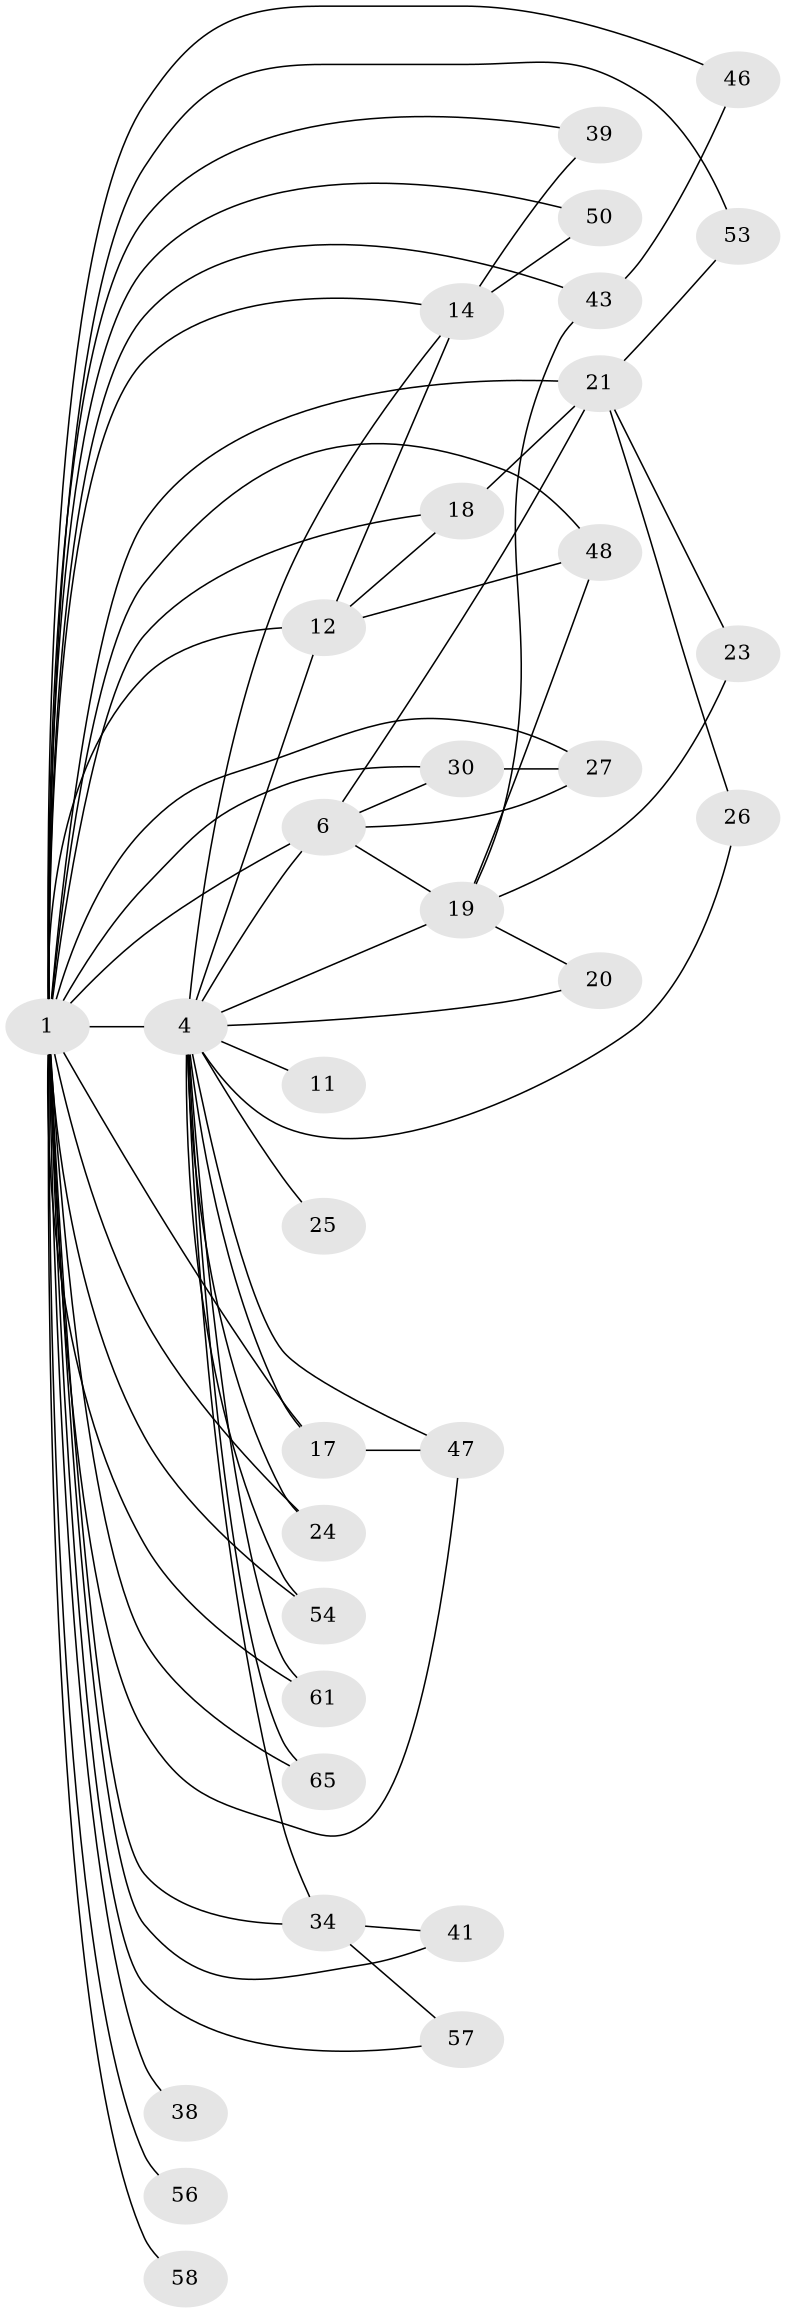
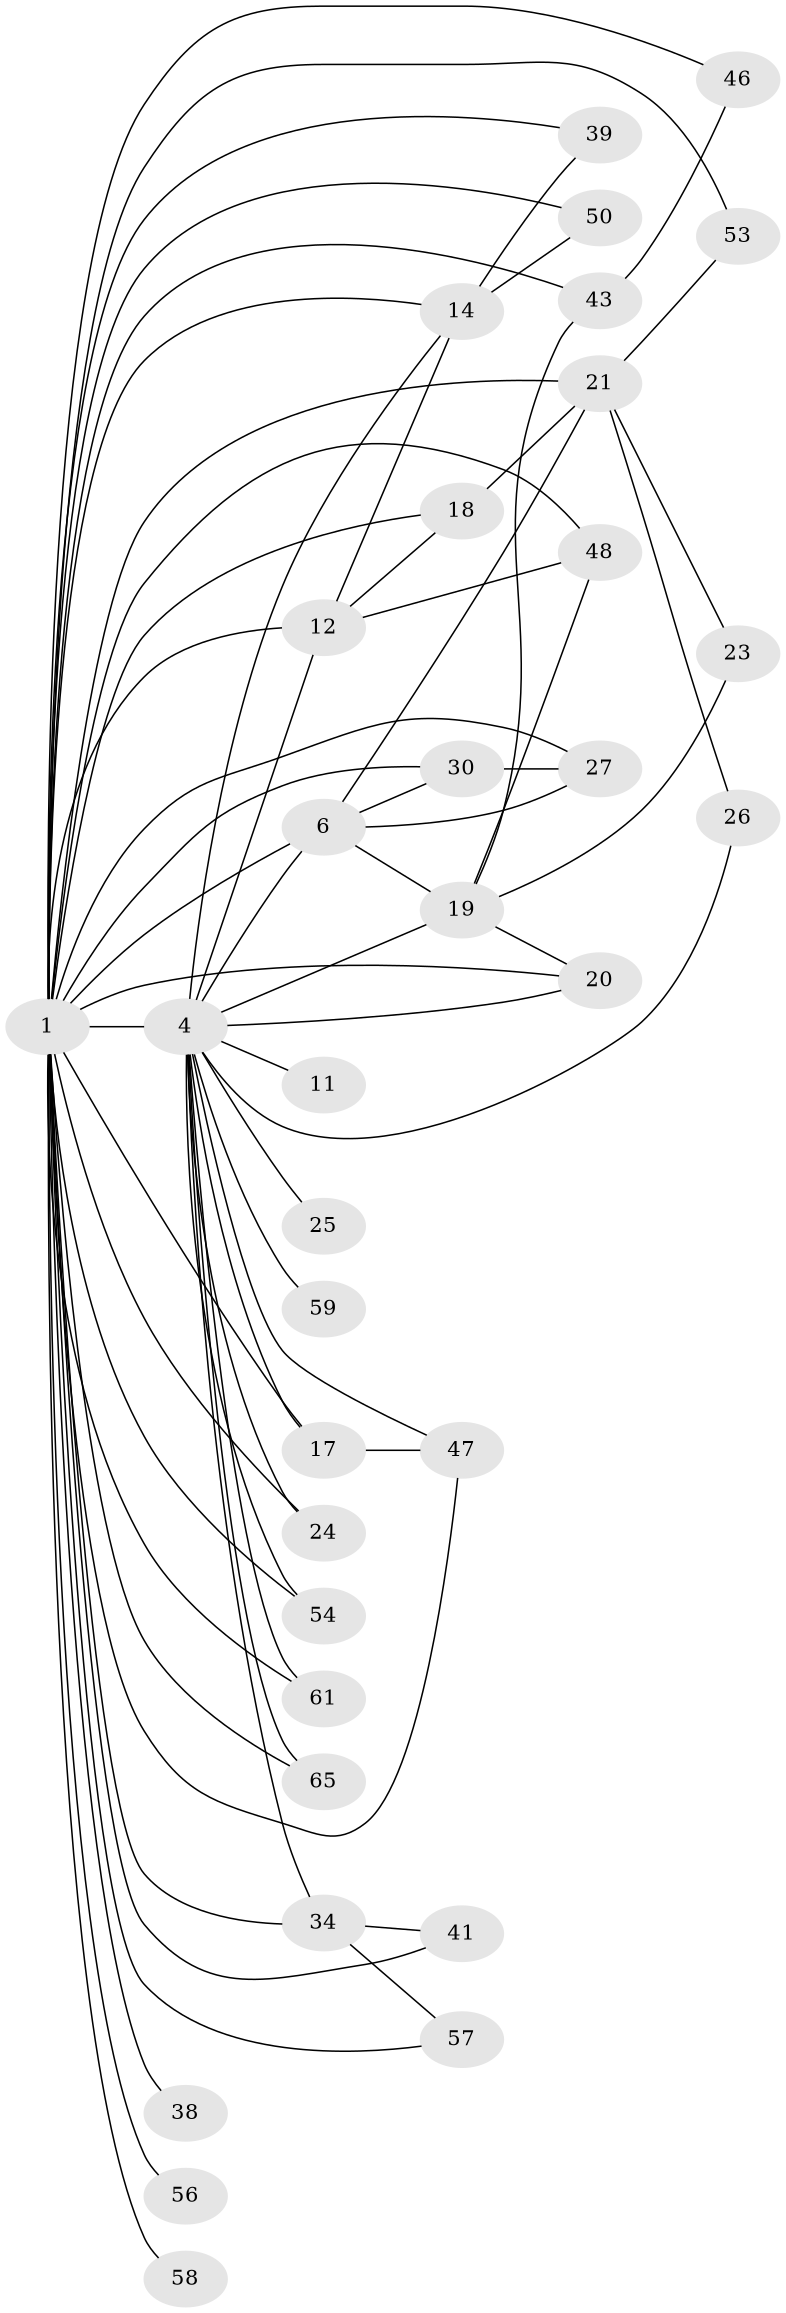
none -> (293, 967)
none -> (324, 1309)
